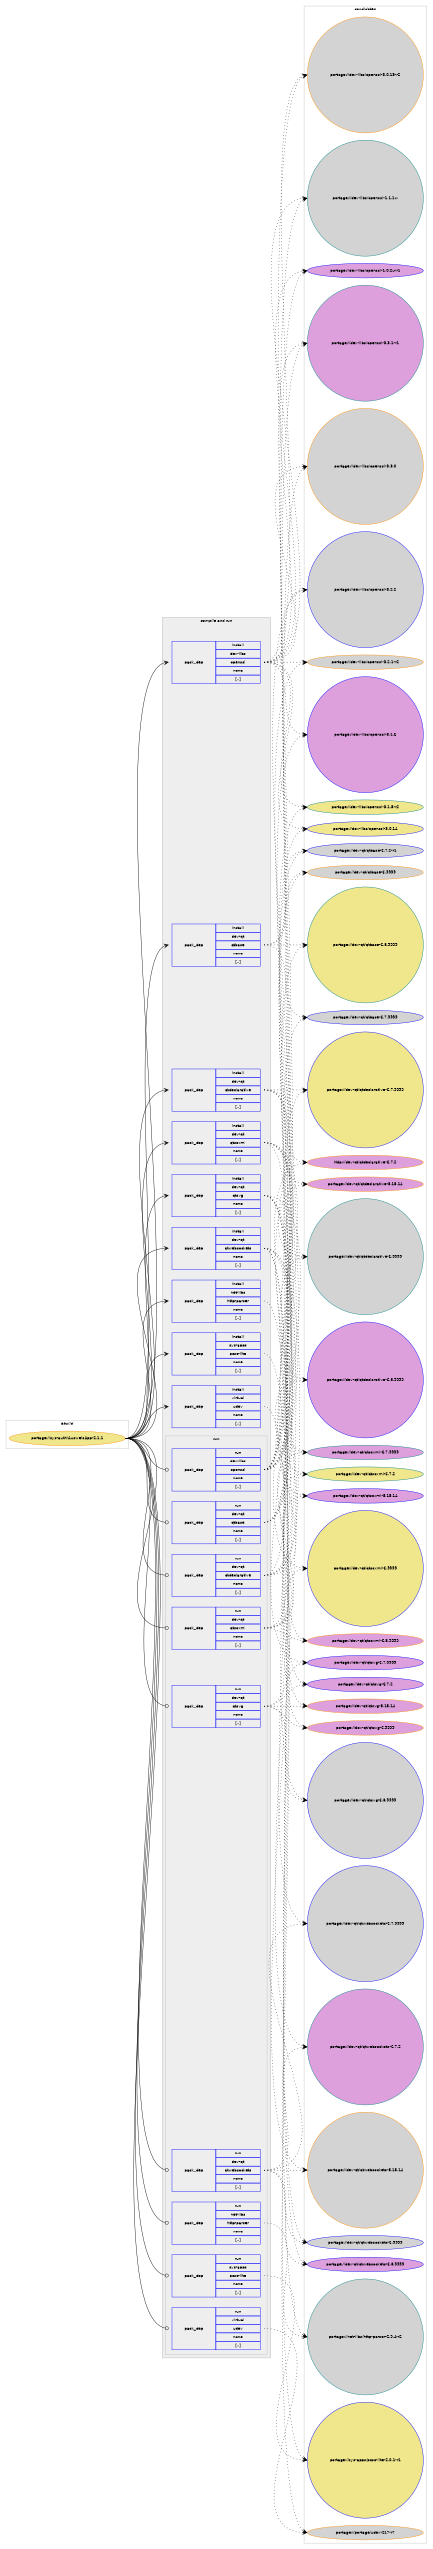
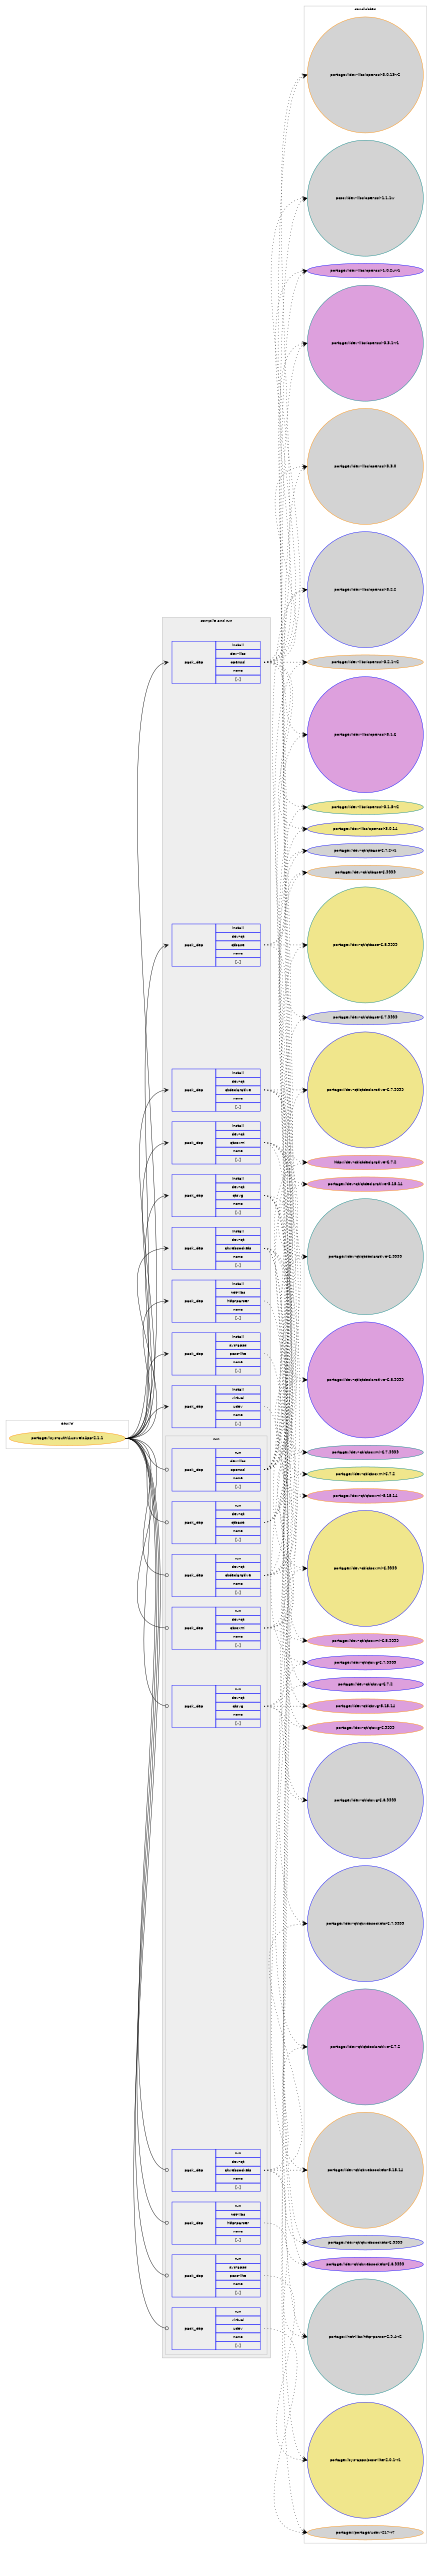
(365, 198) -> (365, 198)
(365, 1496) -> (365, 1496)
(365, 2047) -> (365, 2047)
